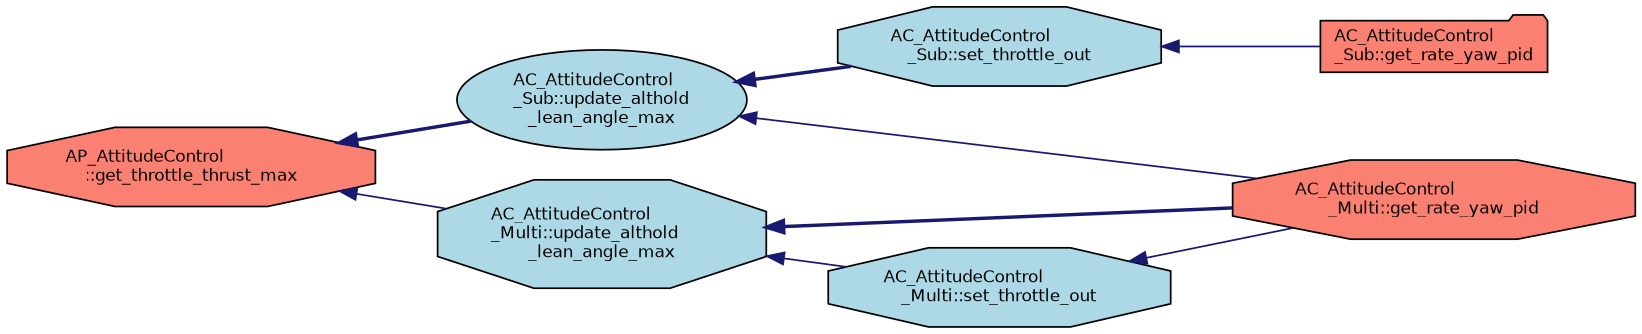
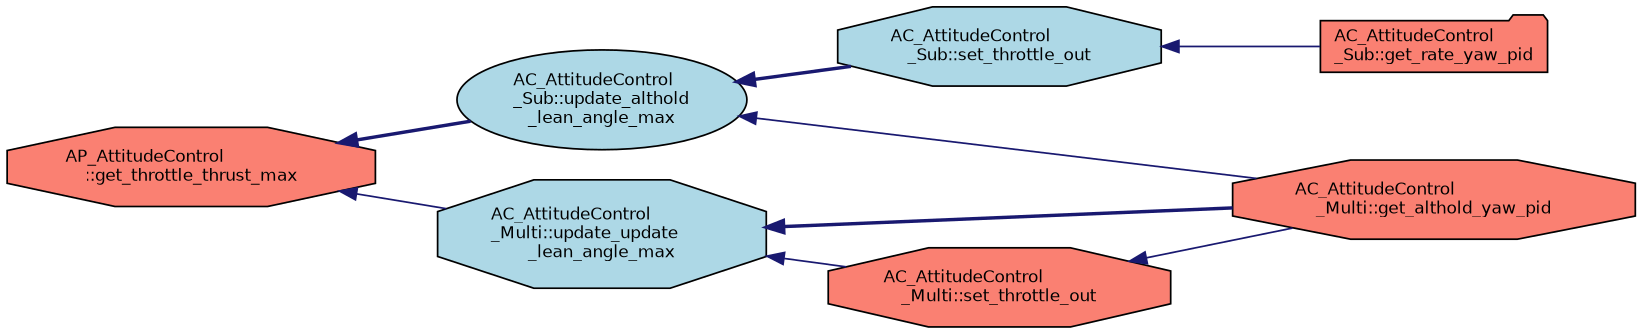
(1434, 200) -> (1434, 200)
(602, 234) -> (602, 234)
(999, 287) -> (999, 287)
